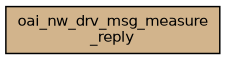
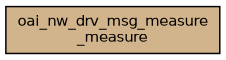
(113, 30) -> (113, 30)
